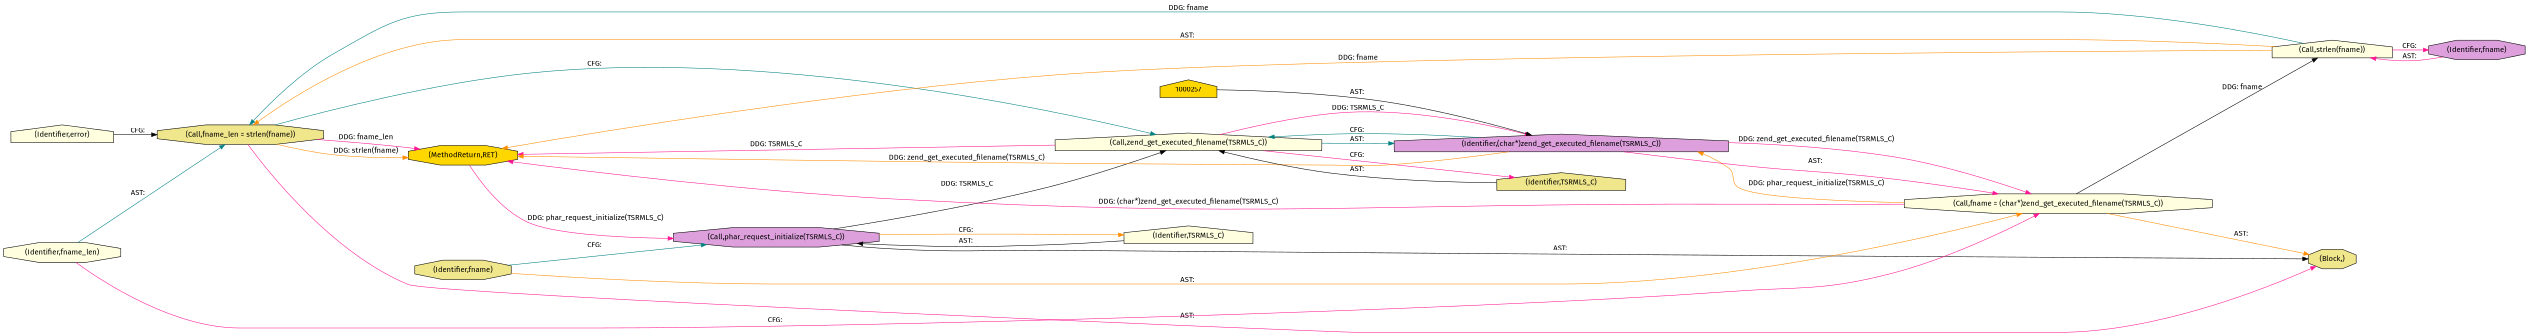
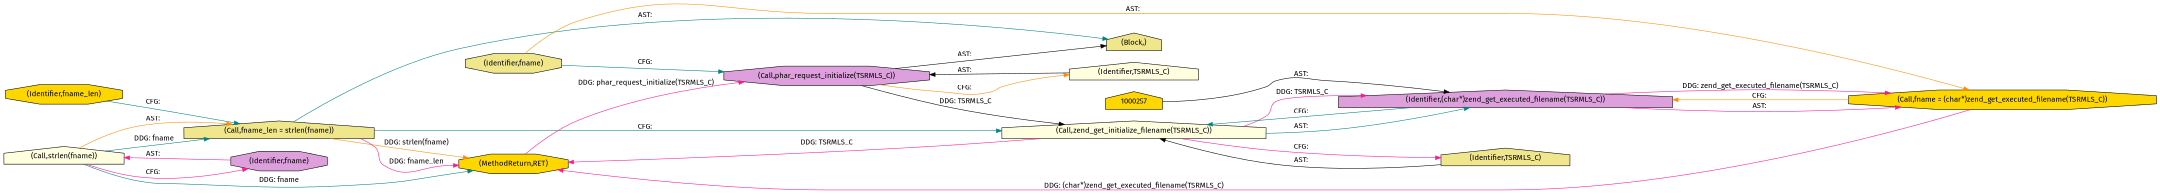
(1387, 62) -> (275, 187)
(2195, 127) -> none
(62, 135) -> none
(240, 135) -> (279, 131)
(1188, 143) -> (1134, 131)
(1016, 163) -> none
(1816, 183) -> (1761, 96)
(139, 193) -> (154, 102)
(2058, 204) -> (2002, 100)
(2205, 233) -> none
(62, 253) -> (64, 94)
(2332, 259) -> (1134, 43)
(1004, 321) -> none
(1256, 329) -> (689, 21)
